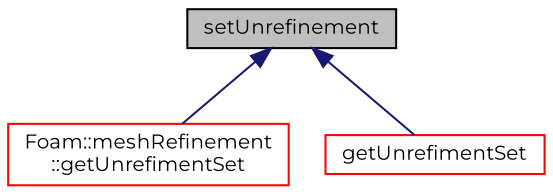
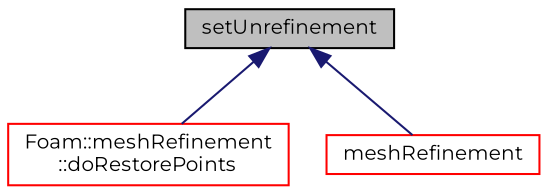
(148, 155) -> (148, 155)
(435, 155) -> (433, 155)
